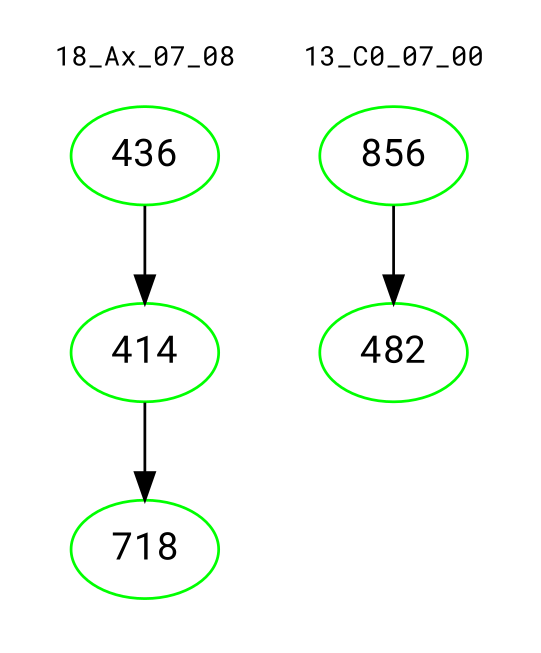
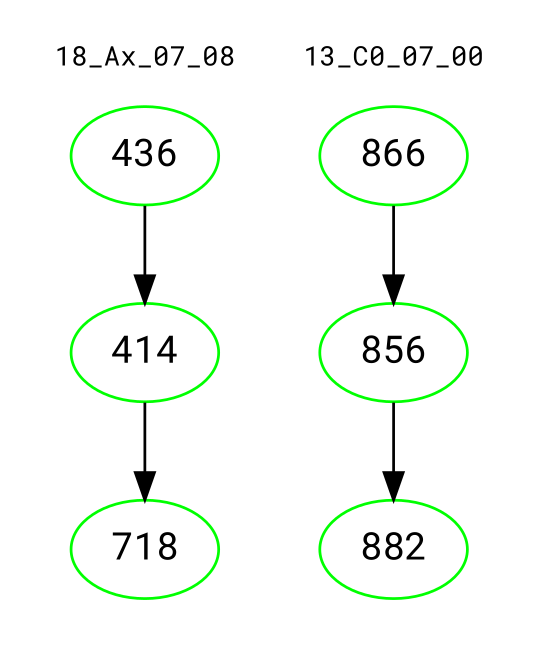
none -> (394, 156)
(394, 353) -> (394, 549)
